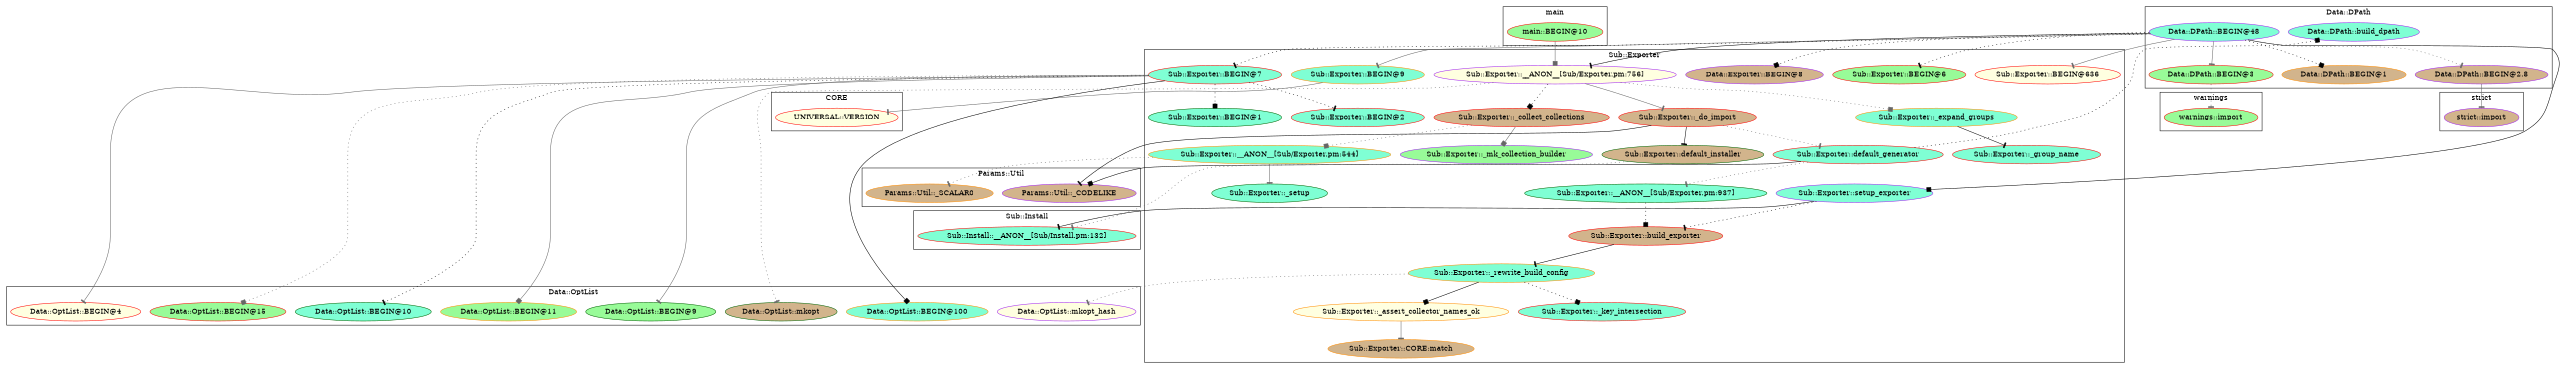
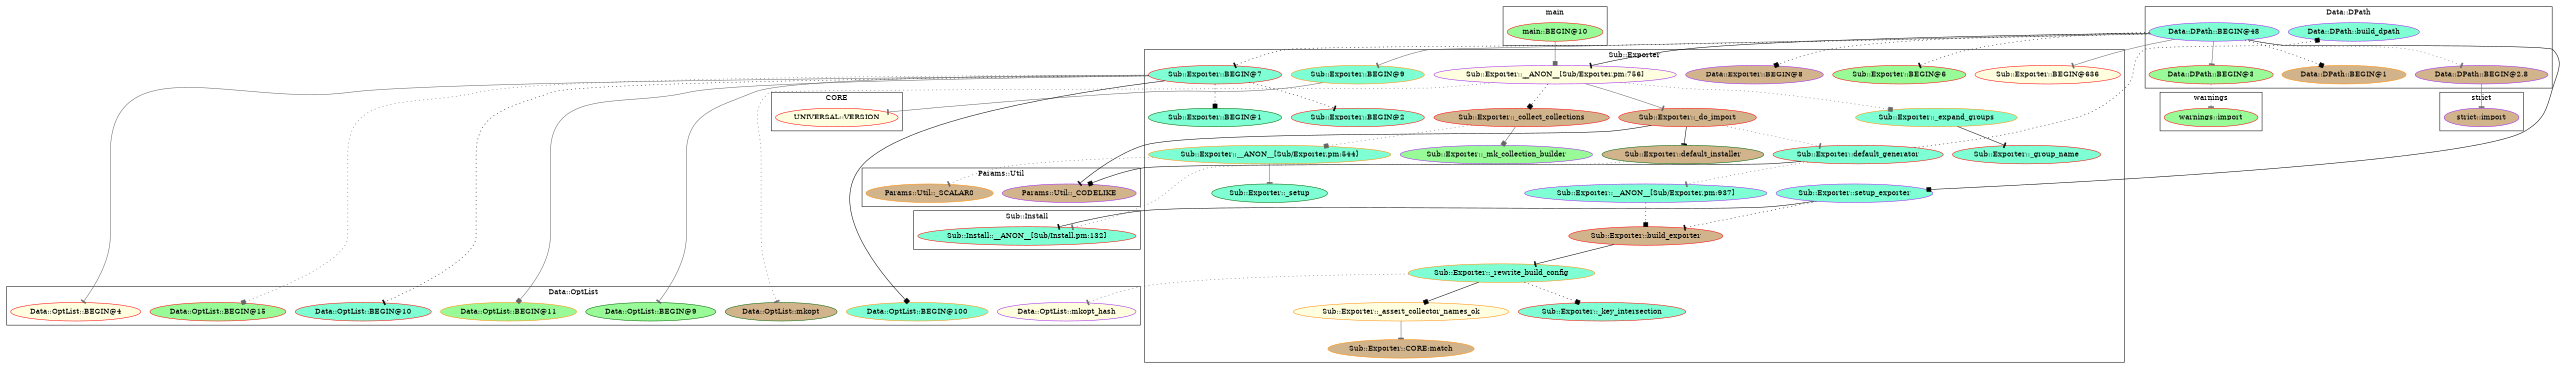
(1646, 193) -> (1646, 193)
(363, 312) -> (363, 312)
